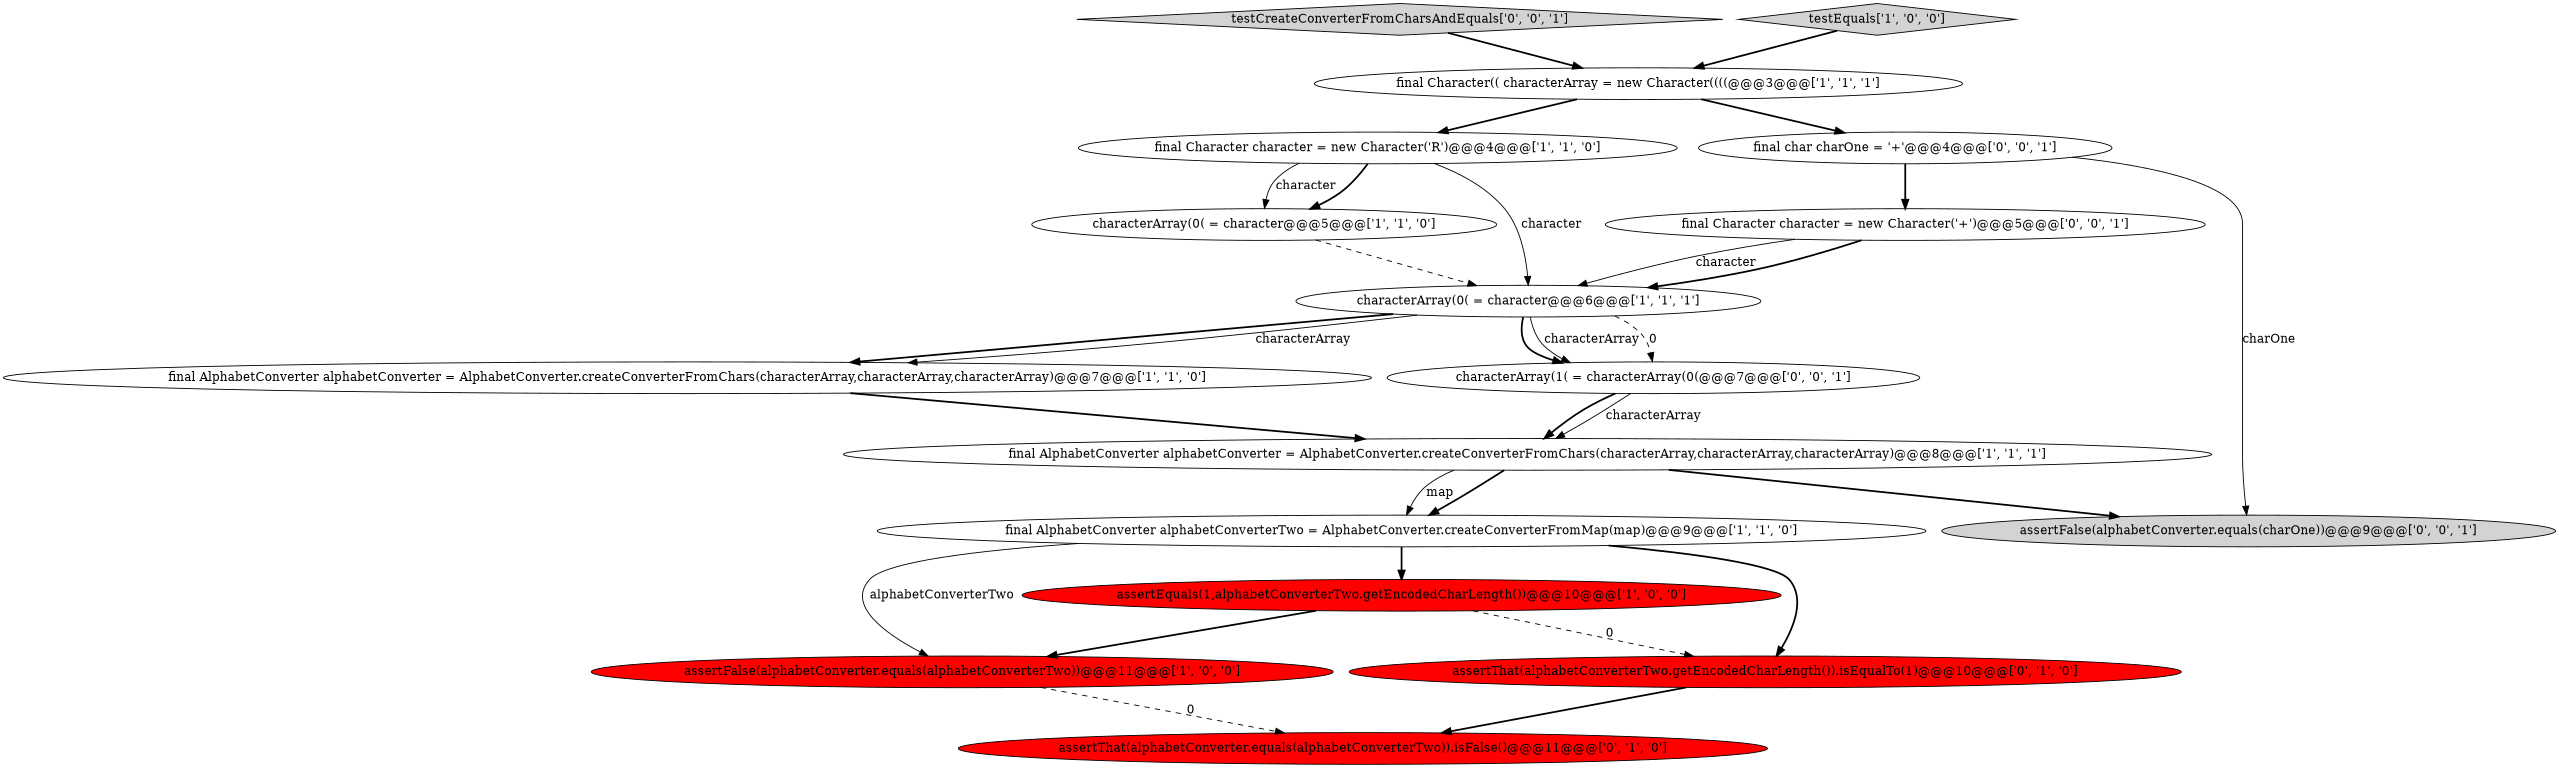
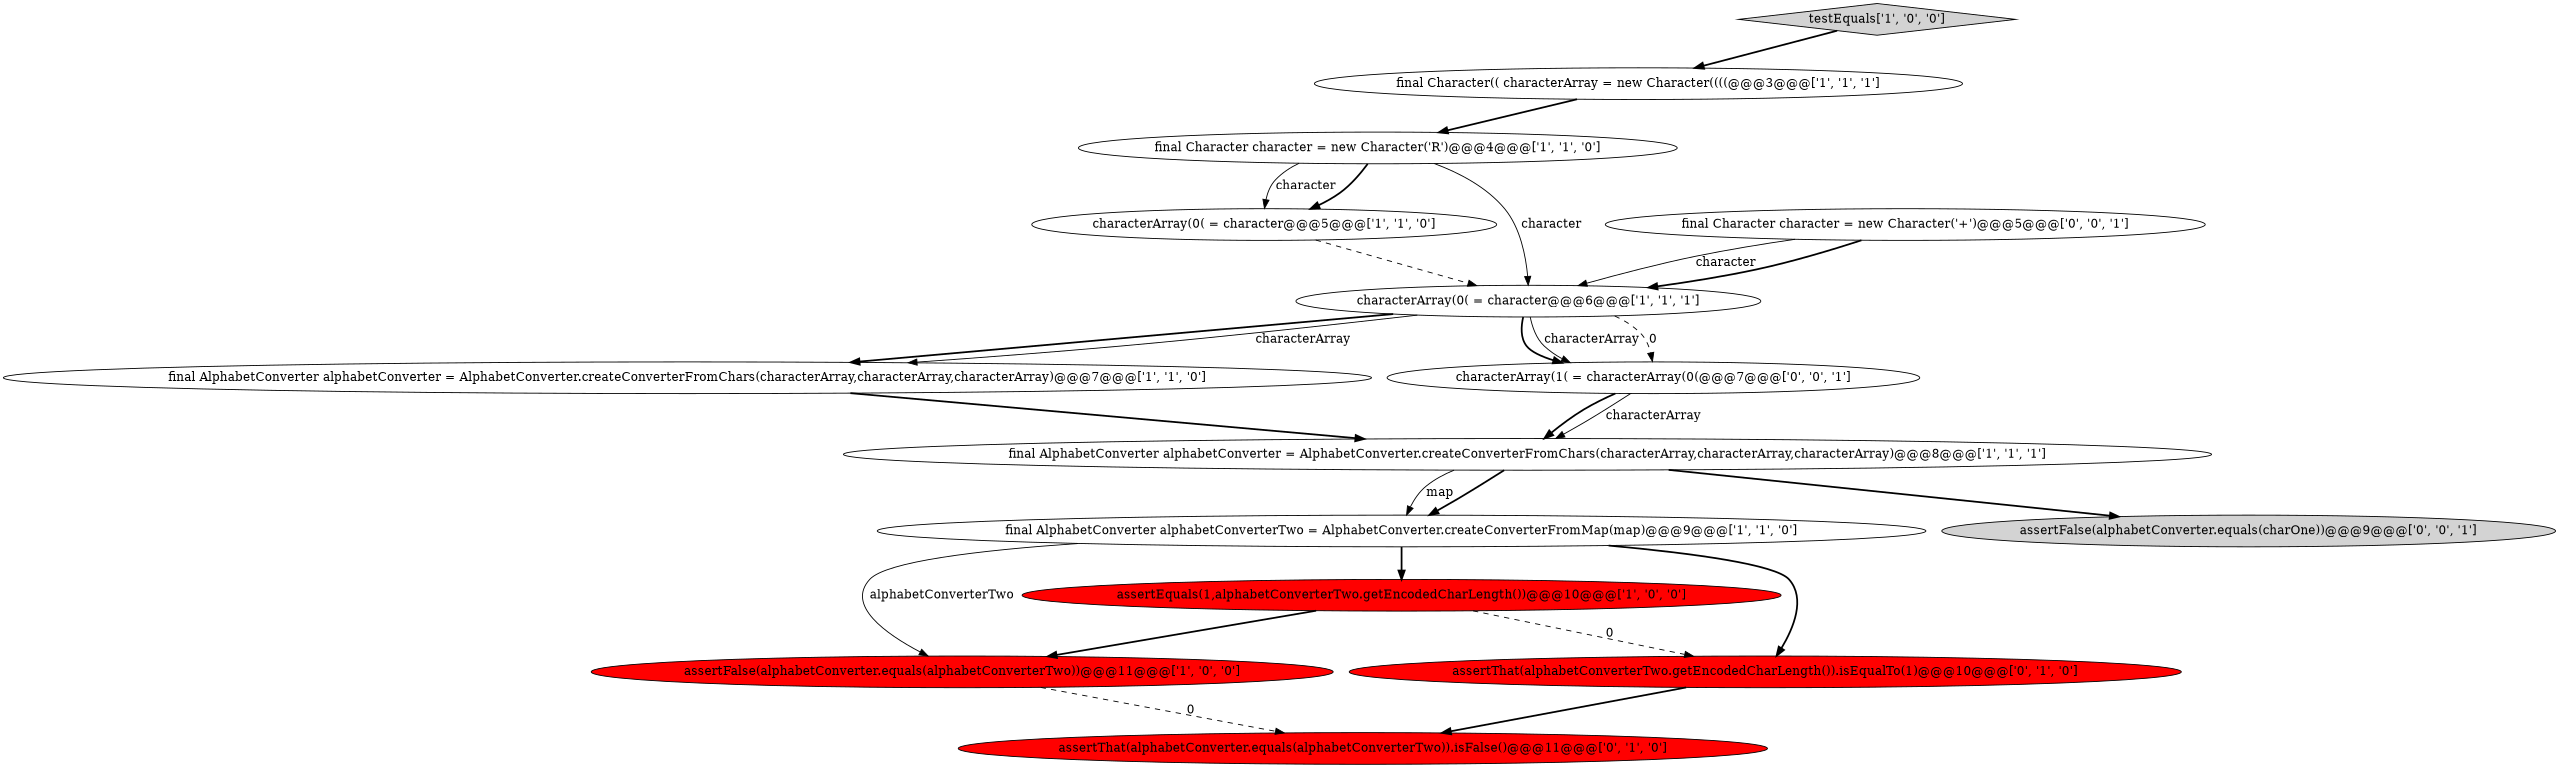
(1400, 19) -> none
(1905, 148) -> none
